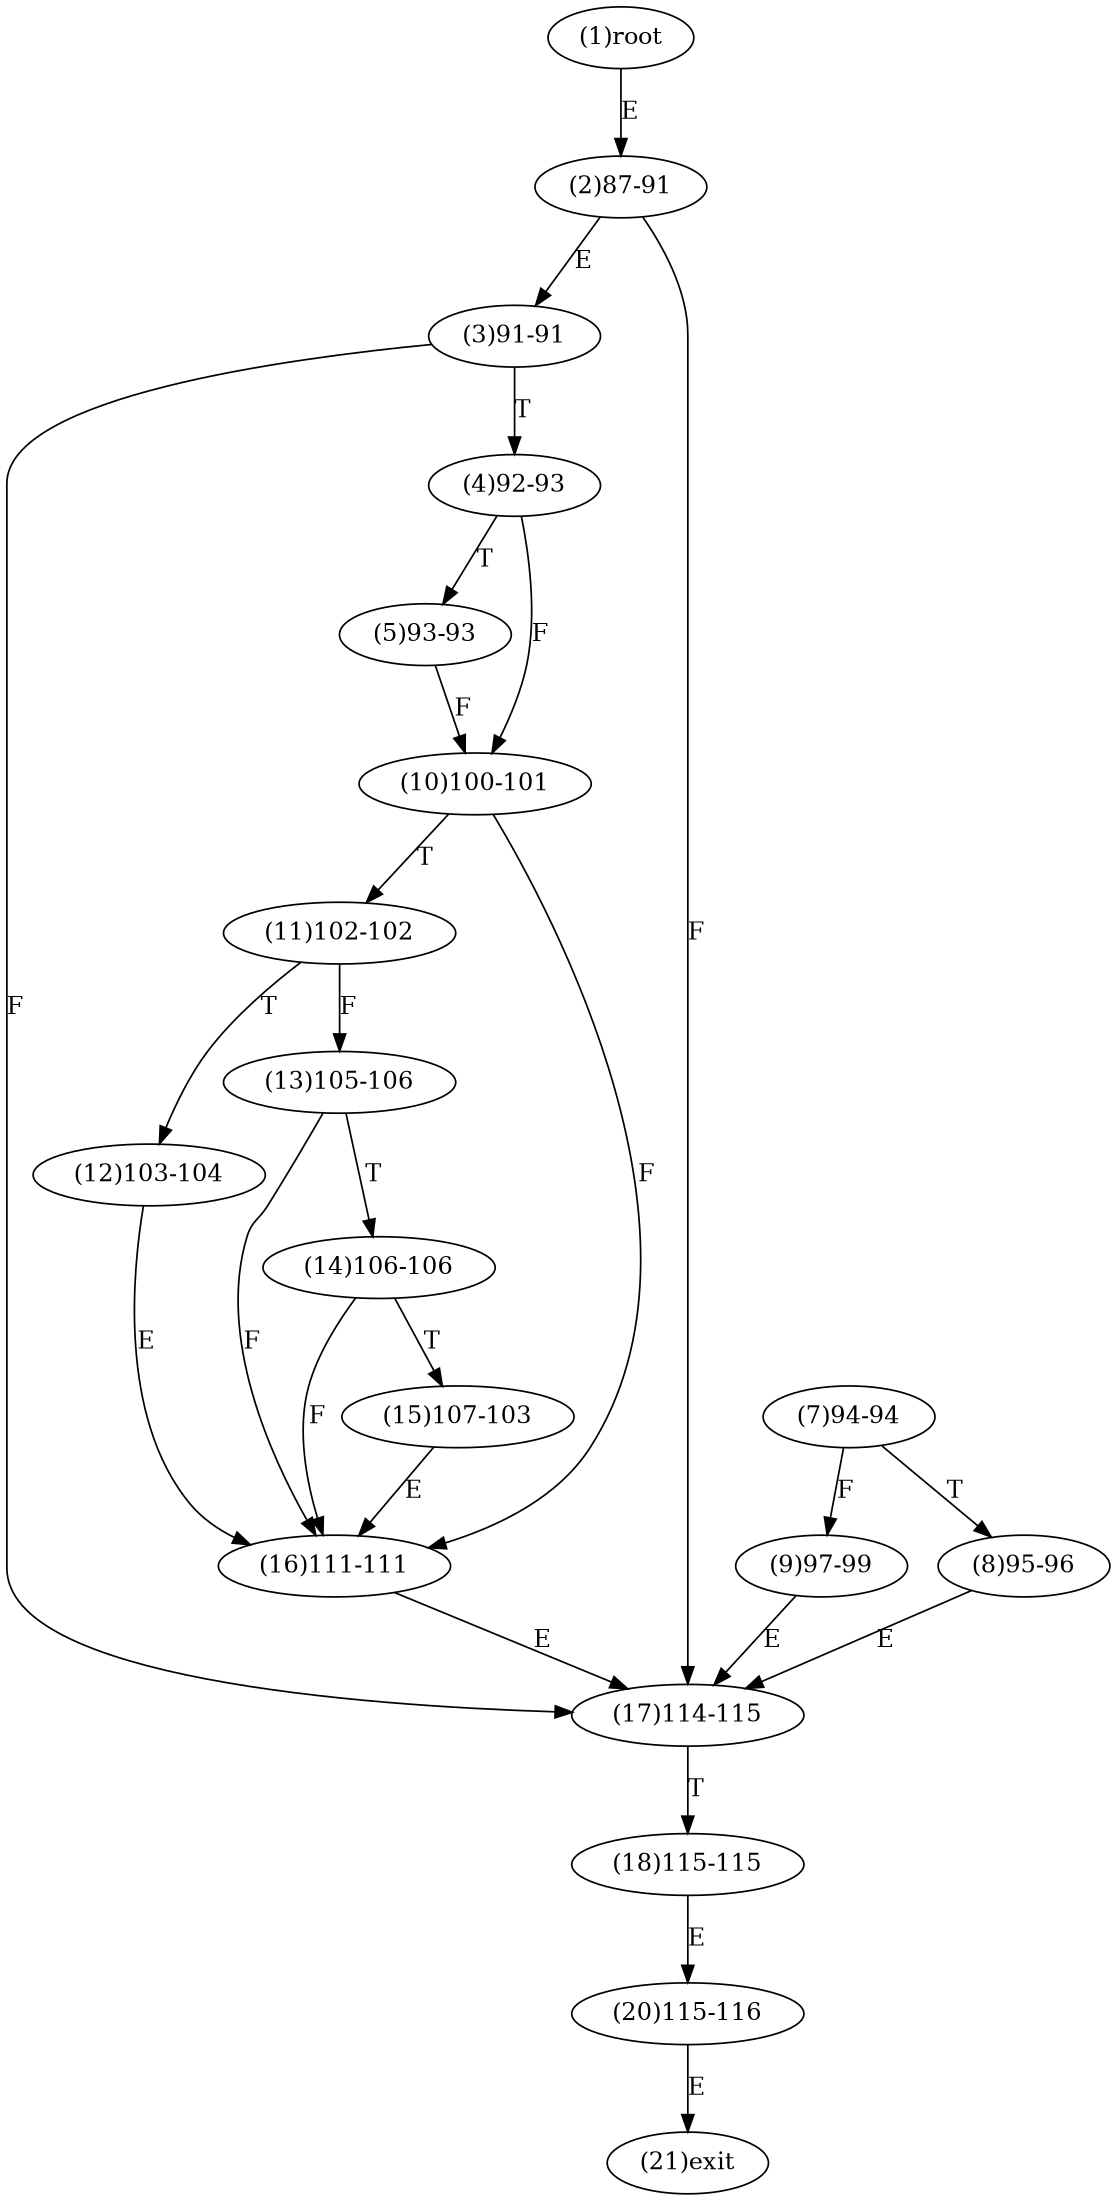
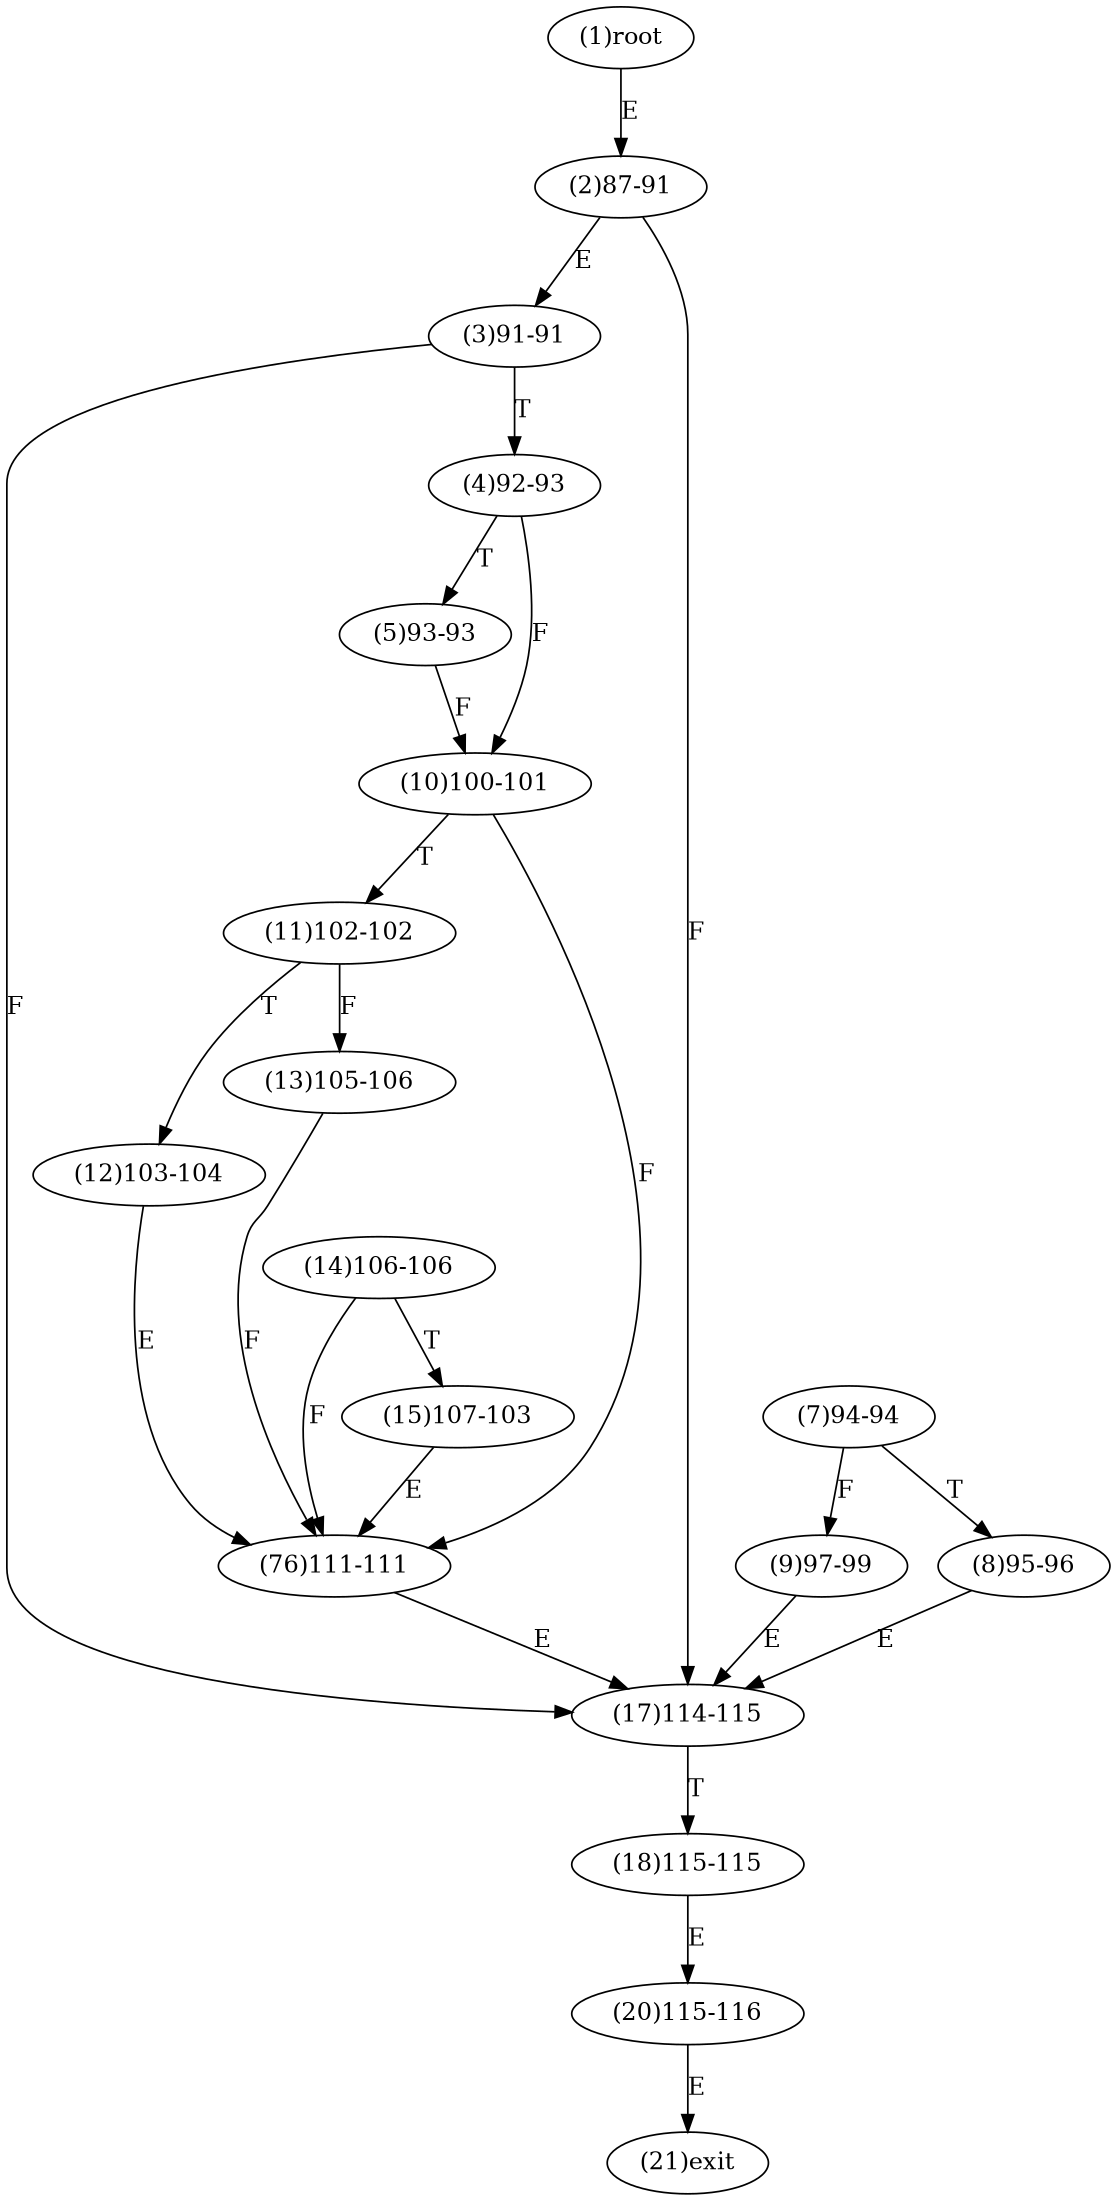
(358, 1167) -> none
(334, 1566) -> (334, 1566)
